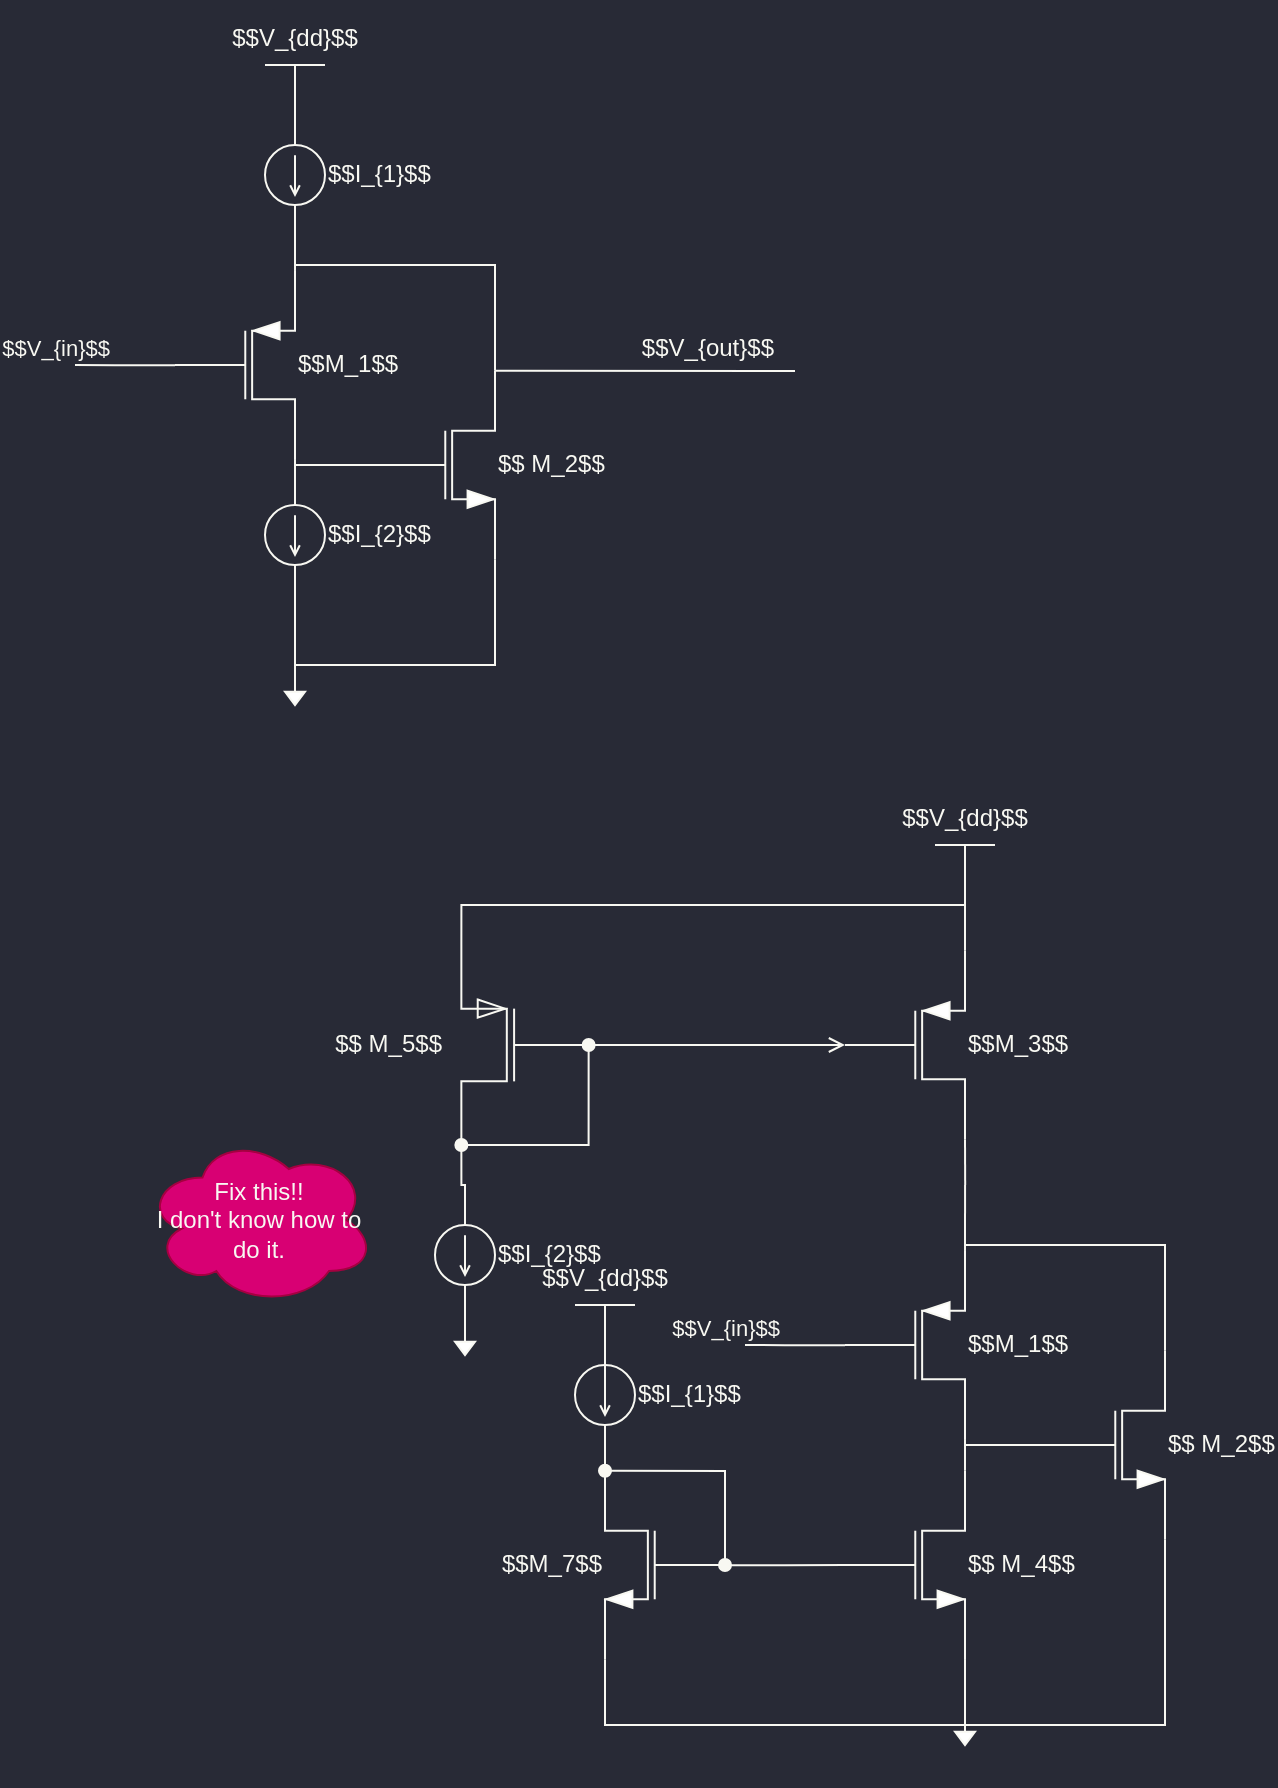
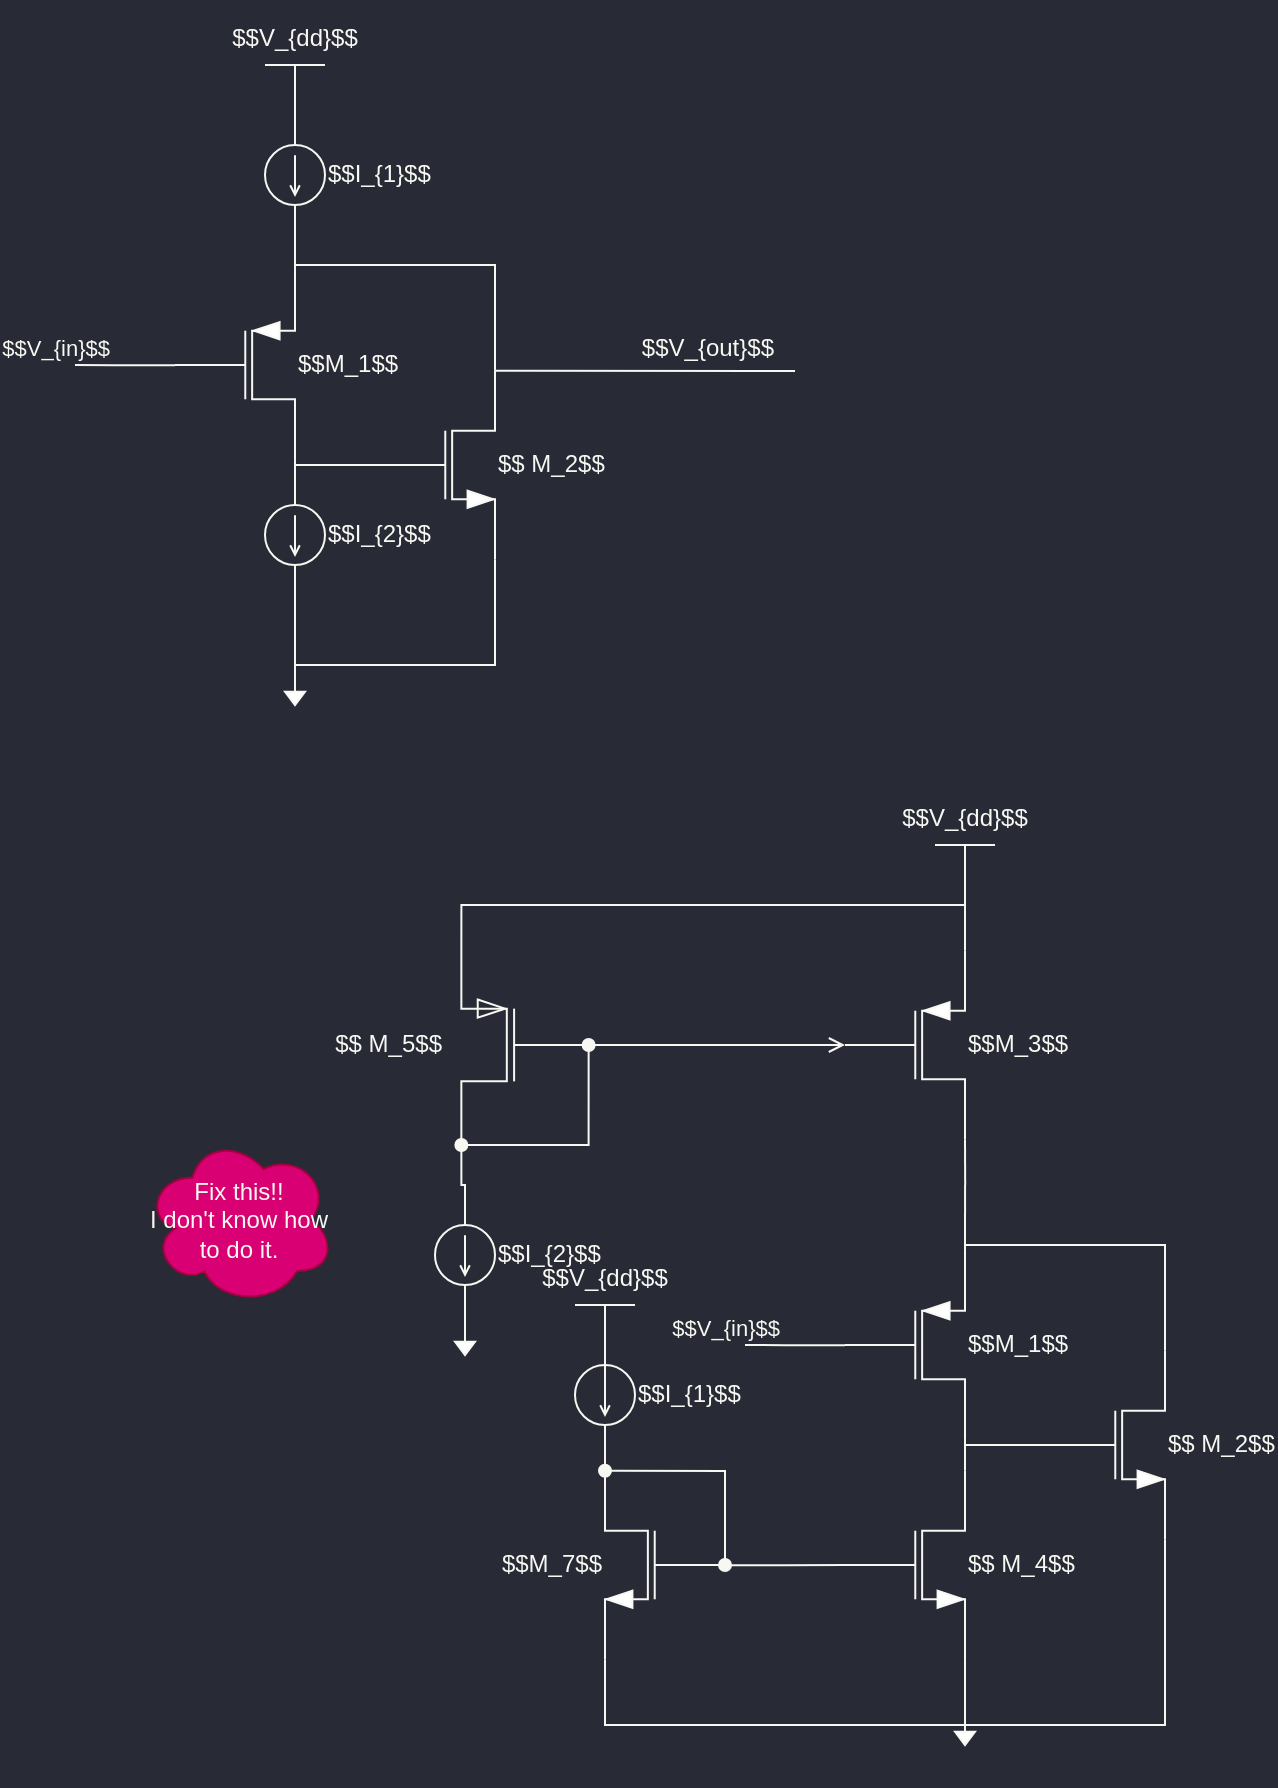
(260, 1220) -> (240, 1220)
